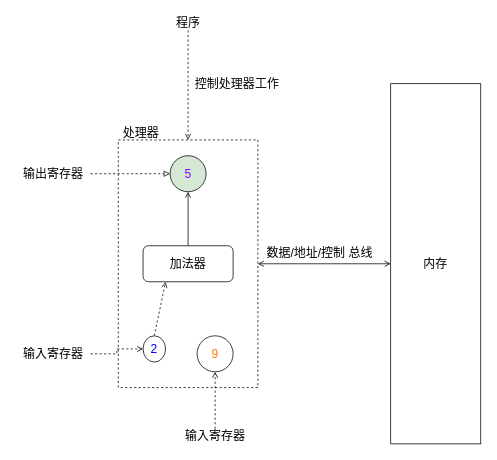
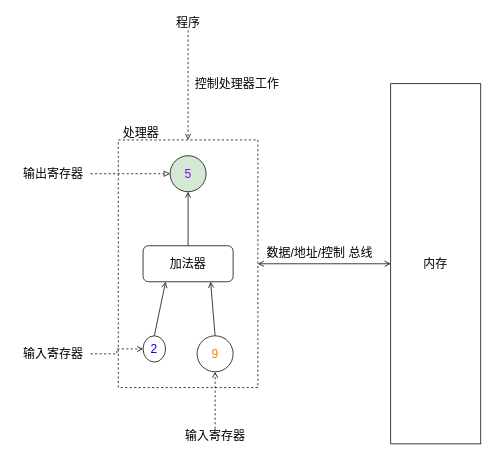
none -> (213, 309)
(159, 310) -> (159, 310)
